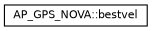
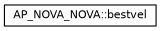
(76, 15) -> (80, 15)
